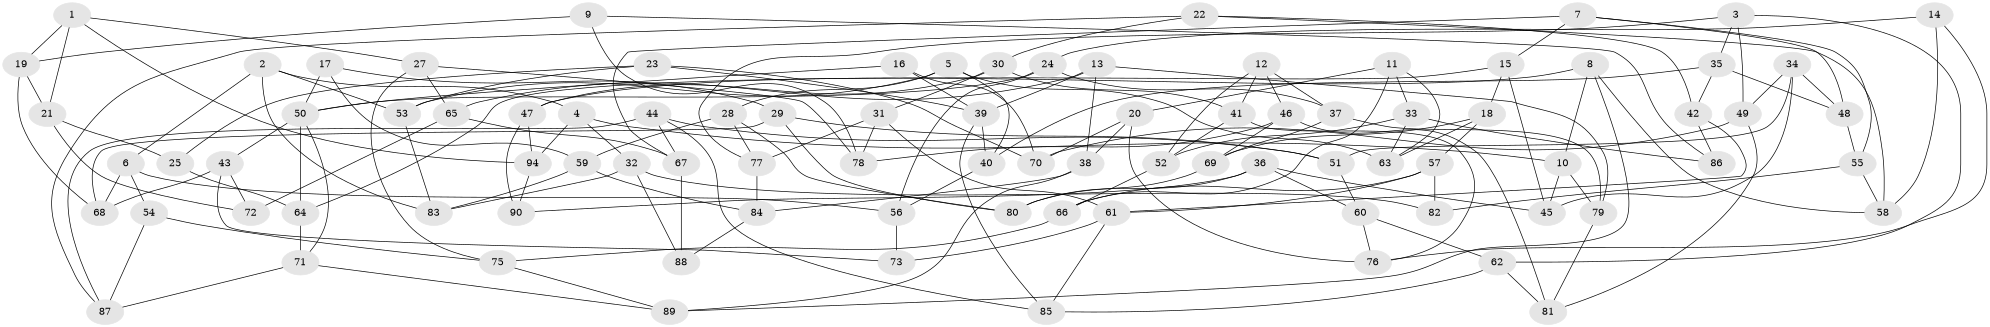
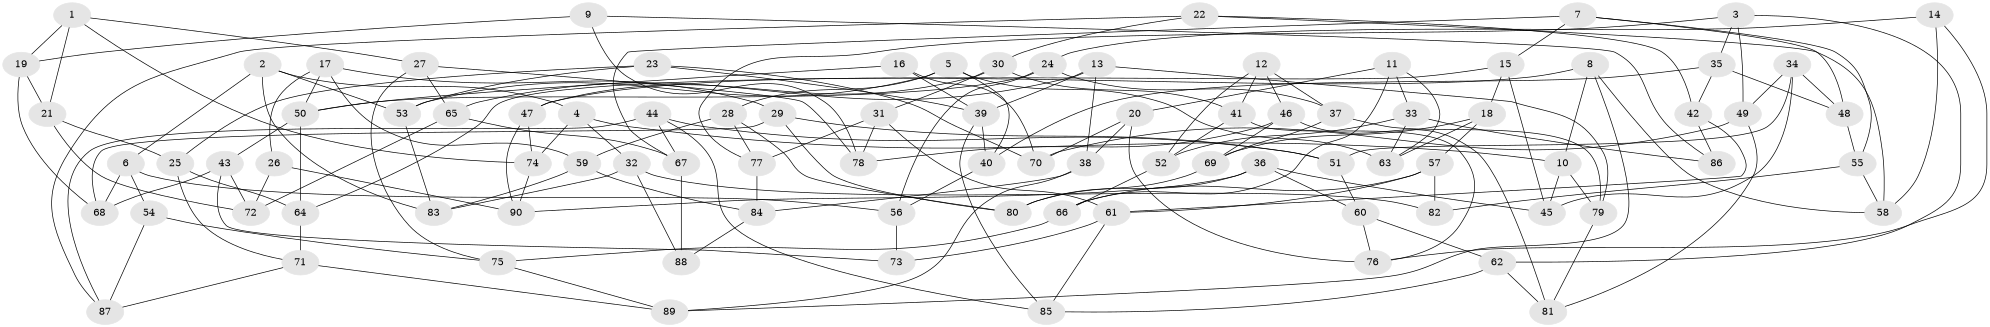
none -> (274, 164)
(533, 164) -> (533, 164)
(328, 189) -> (216, 235)
